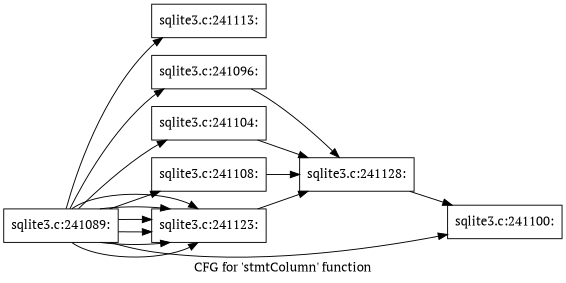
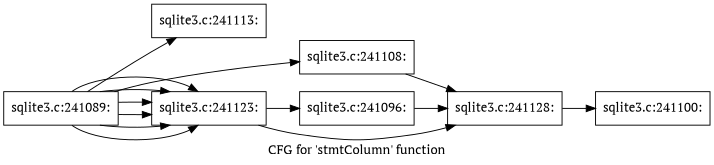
(209, 123) -> none
(107, 147) -> (278, 108)
(274, 256) -> none
